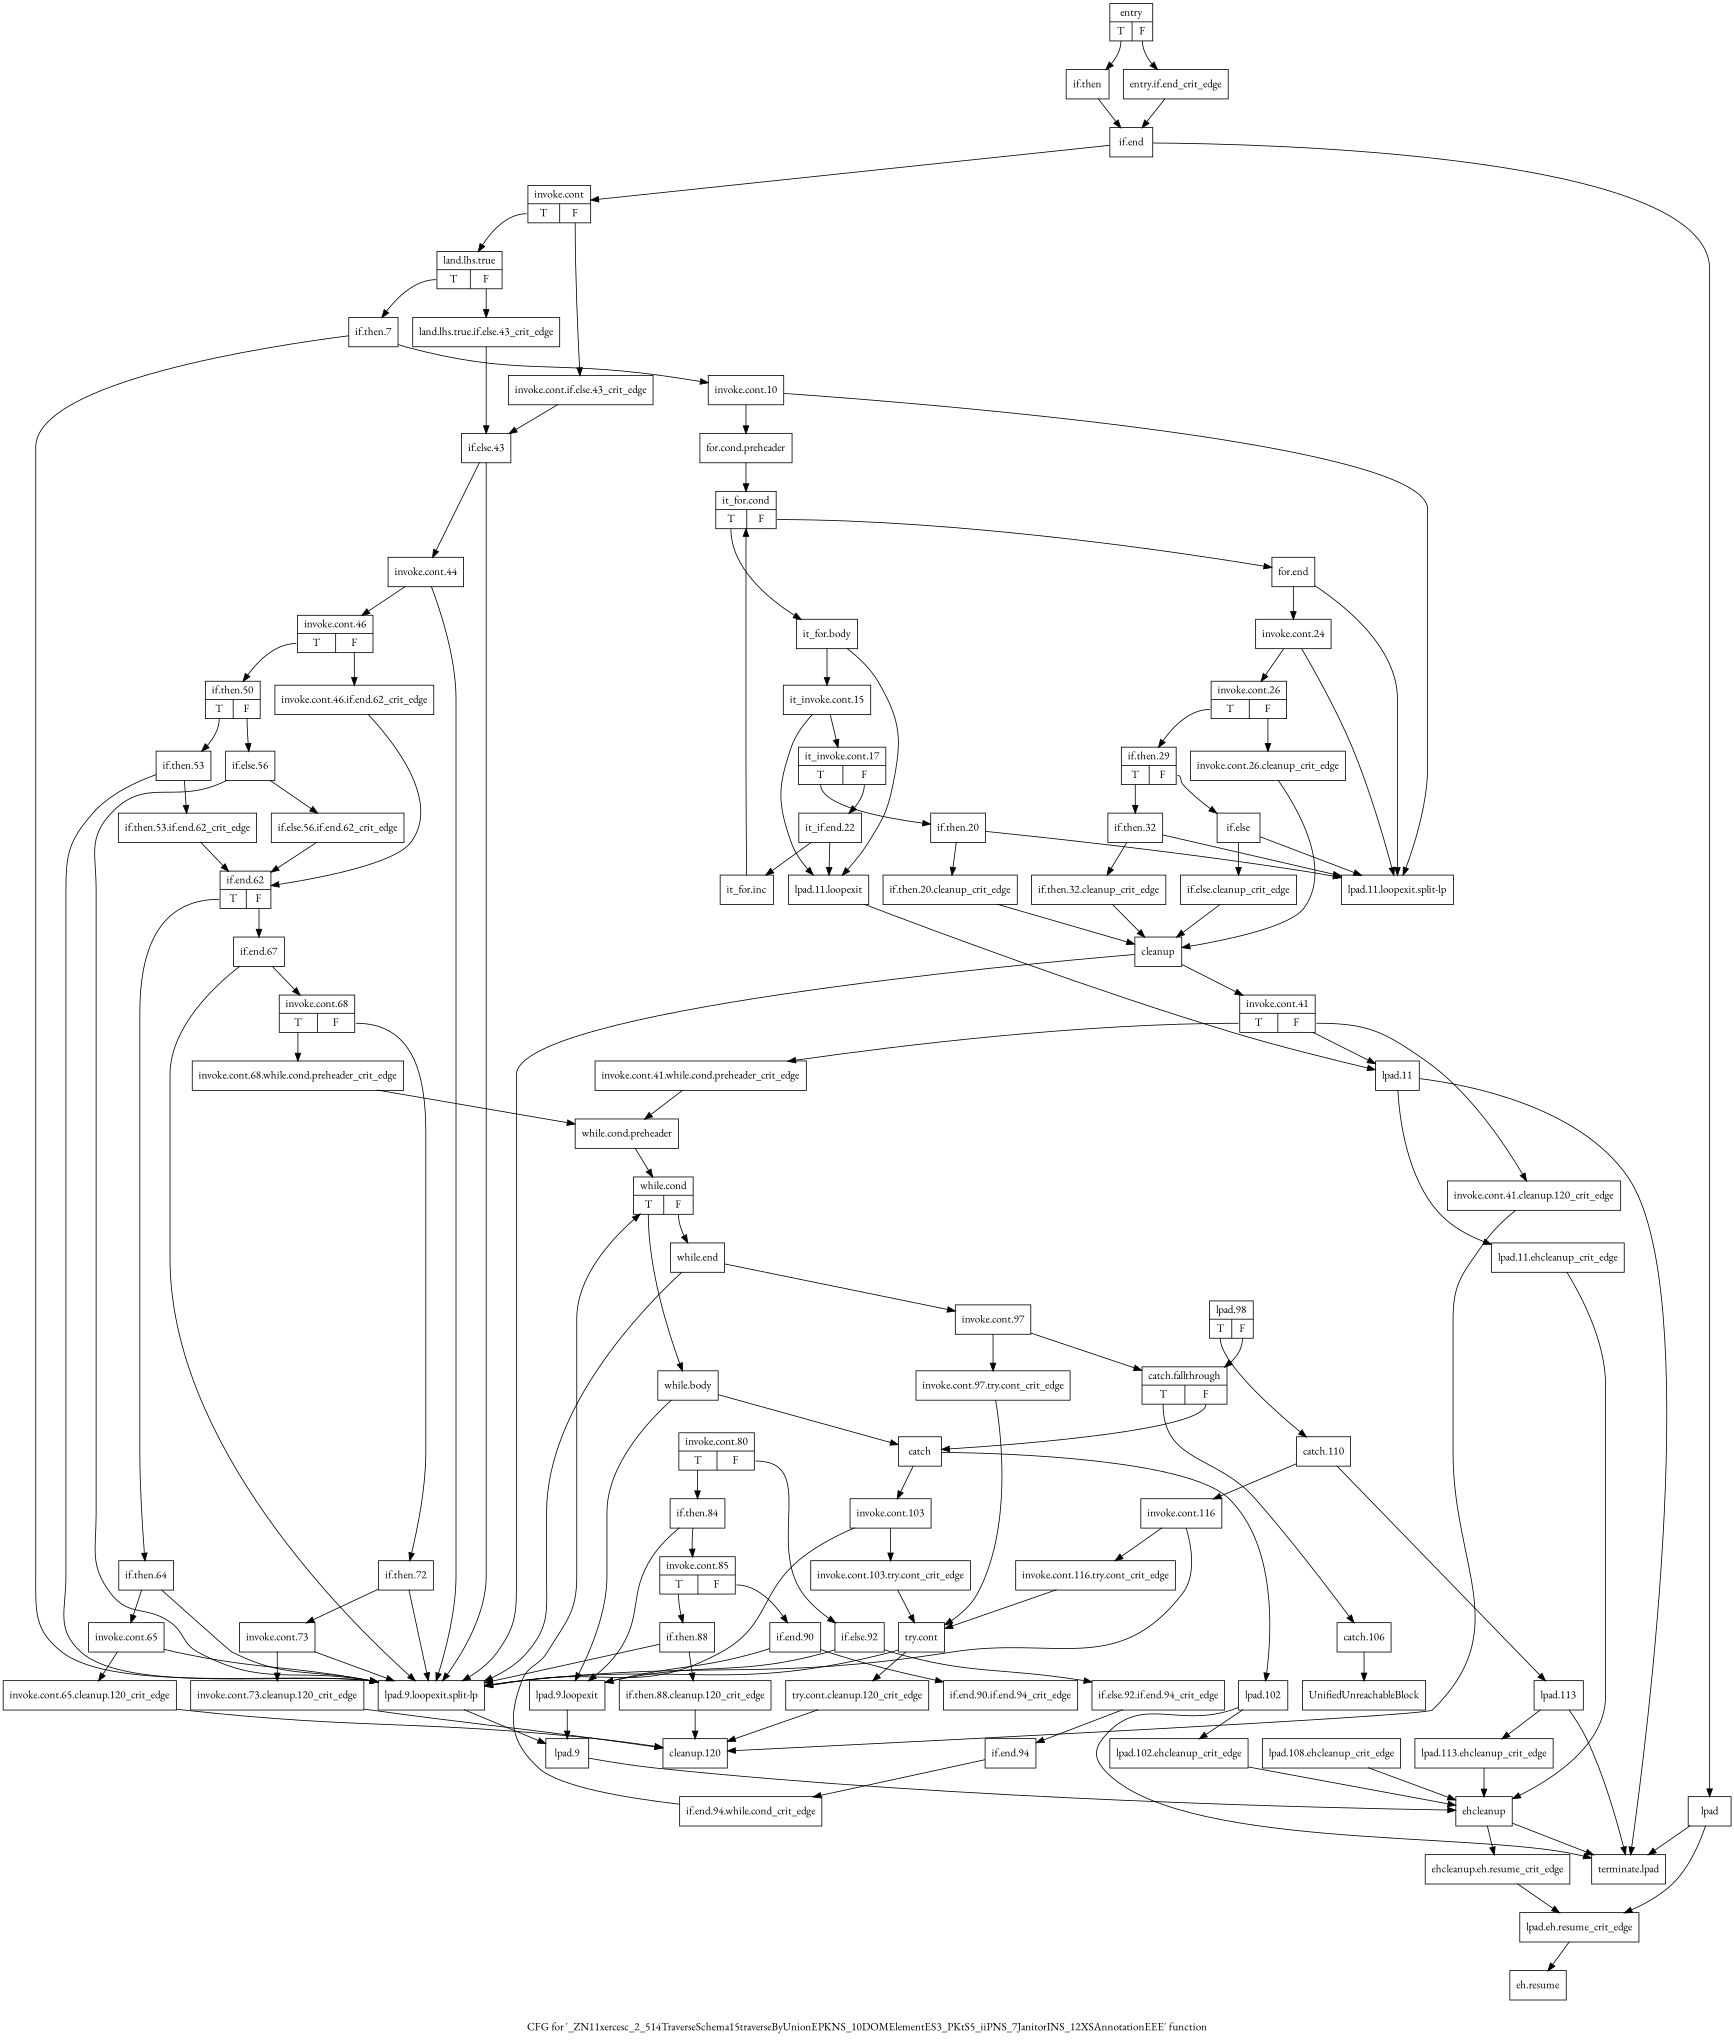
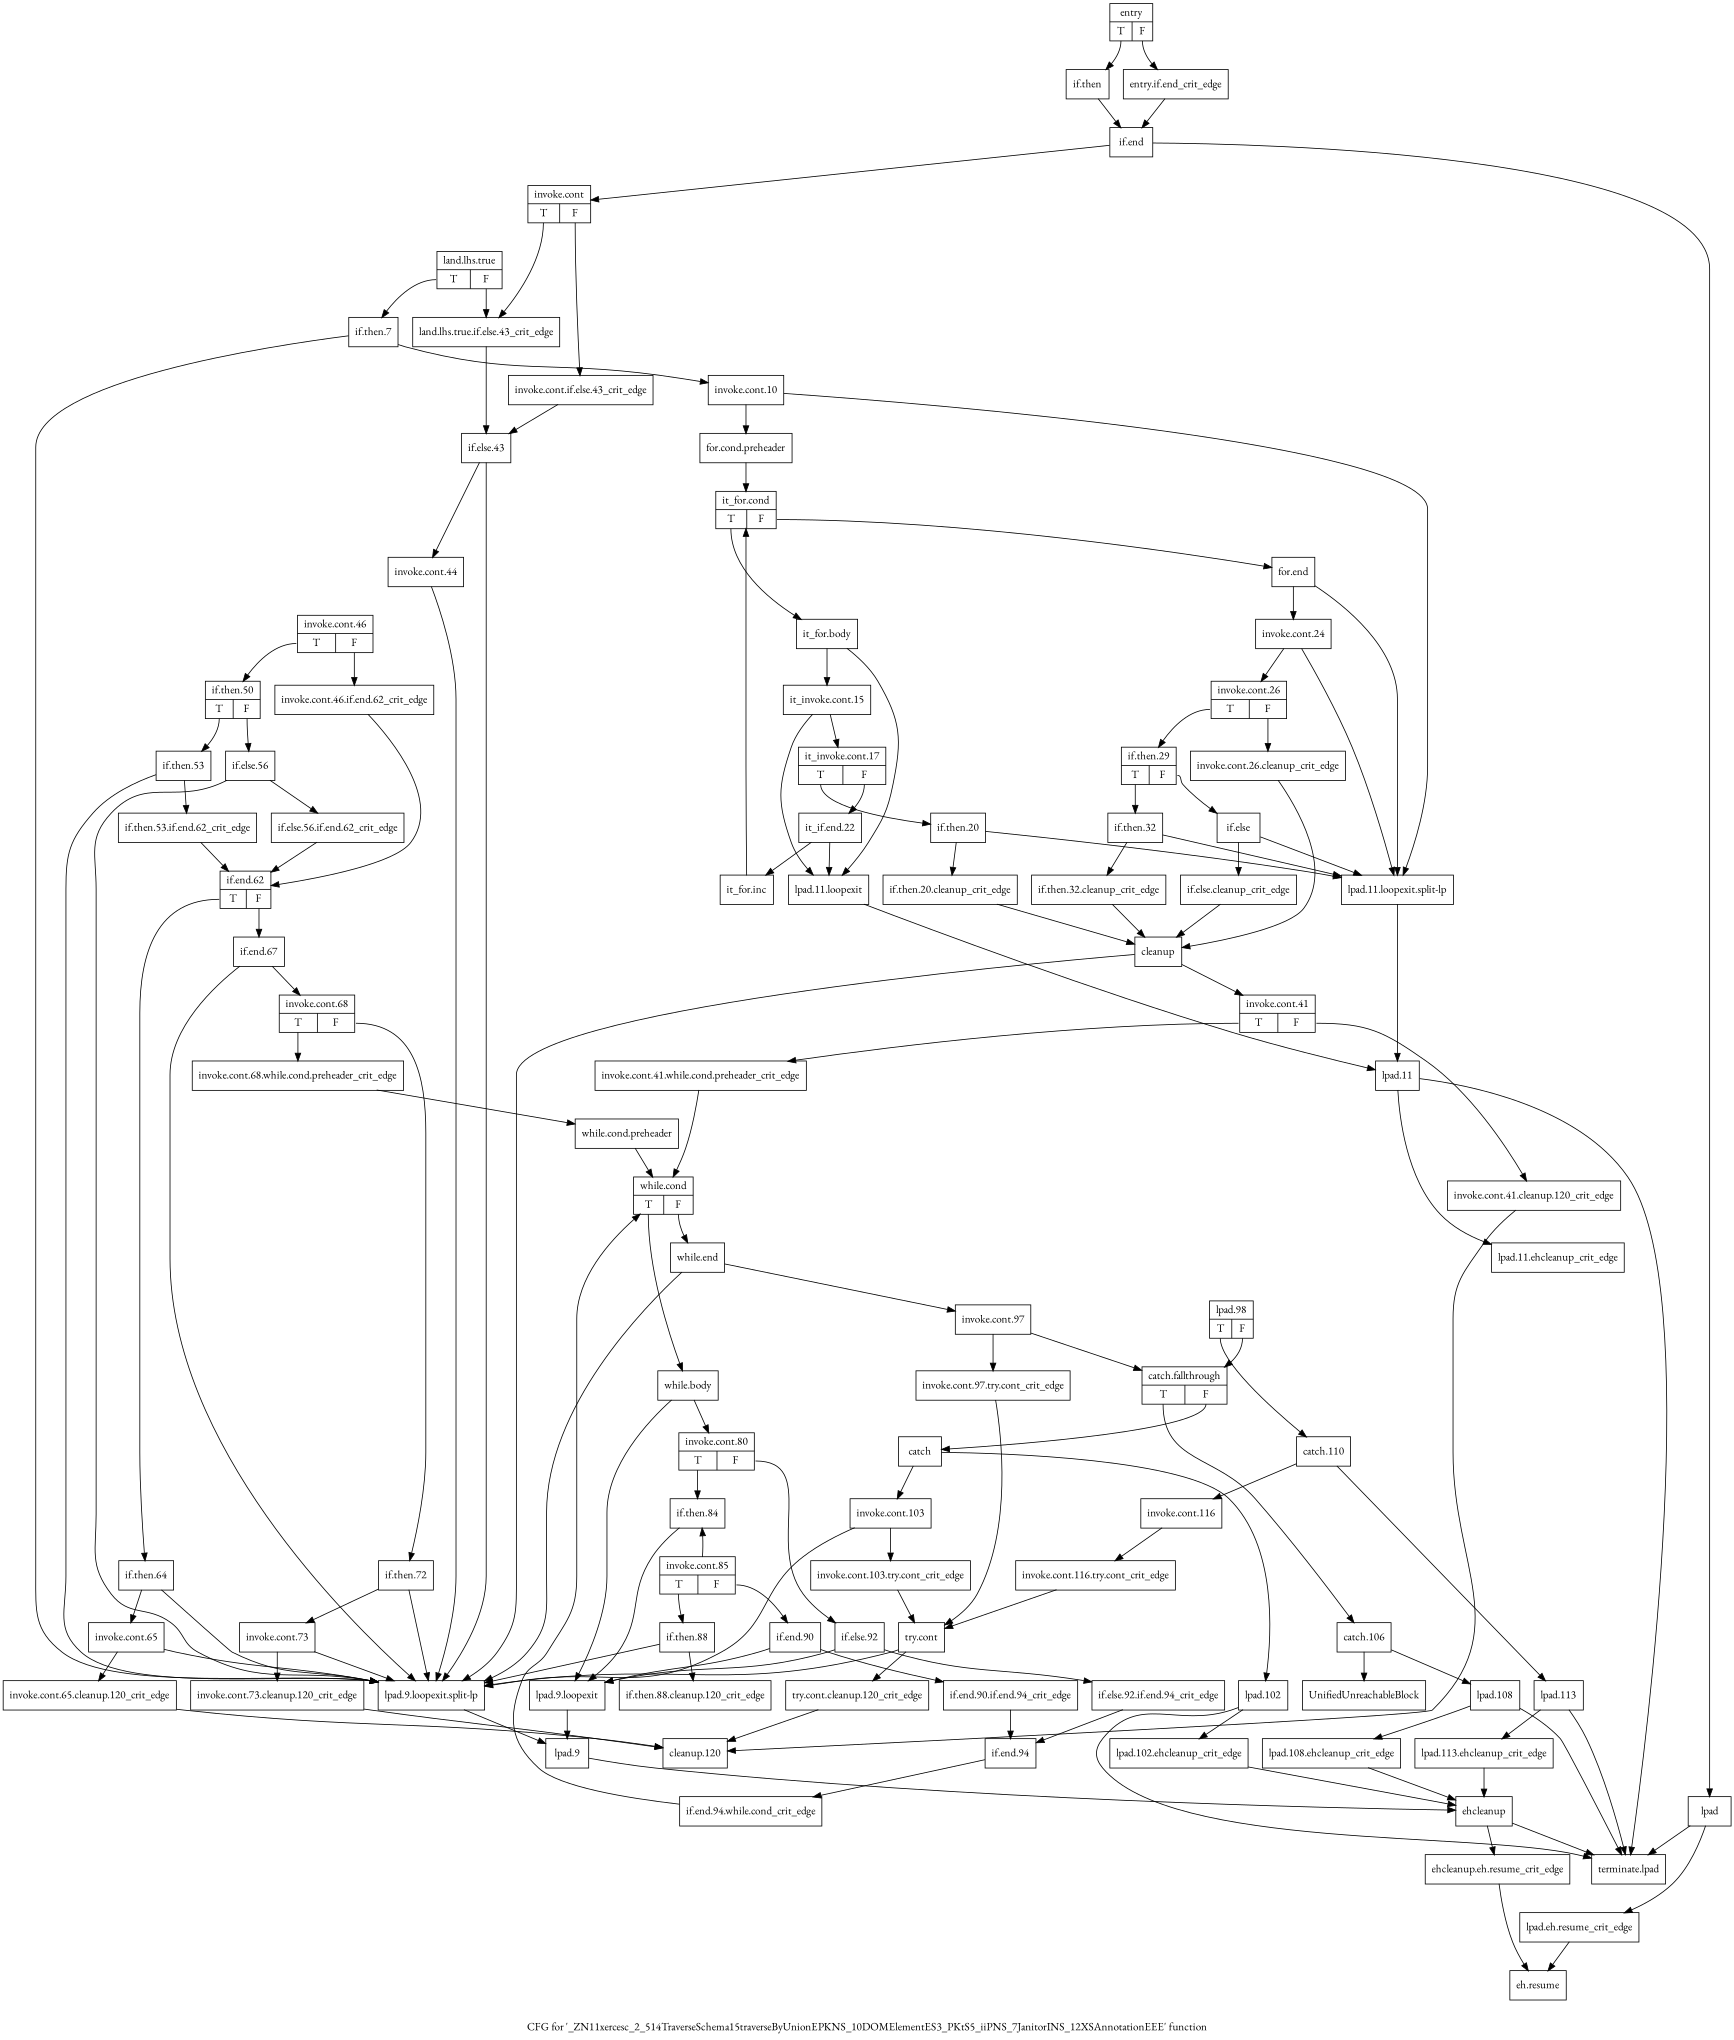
(501, 224) -> (531, 270)
(387, 599) -> none
(1340, 1046) -> (1397, 979)
(667, 1102) -> (691, 1131)
(804, 1419) -> (700, 1413)
(692, 1538) -> (703, 1546)
(1606, 1549) -> none
(881, 1662) -> none
none -> (1495, 1695)
(695, 1720) -> none
none -> (1011, 1720)
(1535, 1896) -> (1507, 1925)
